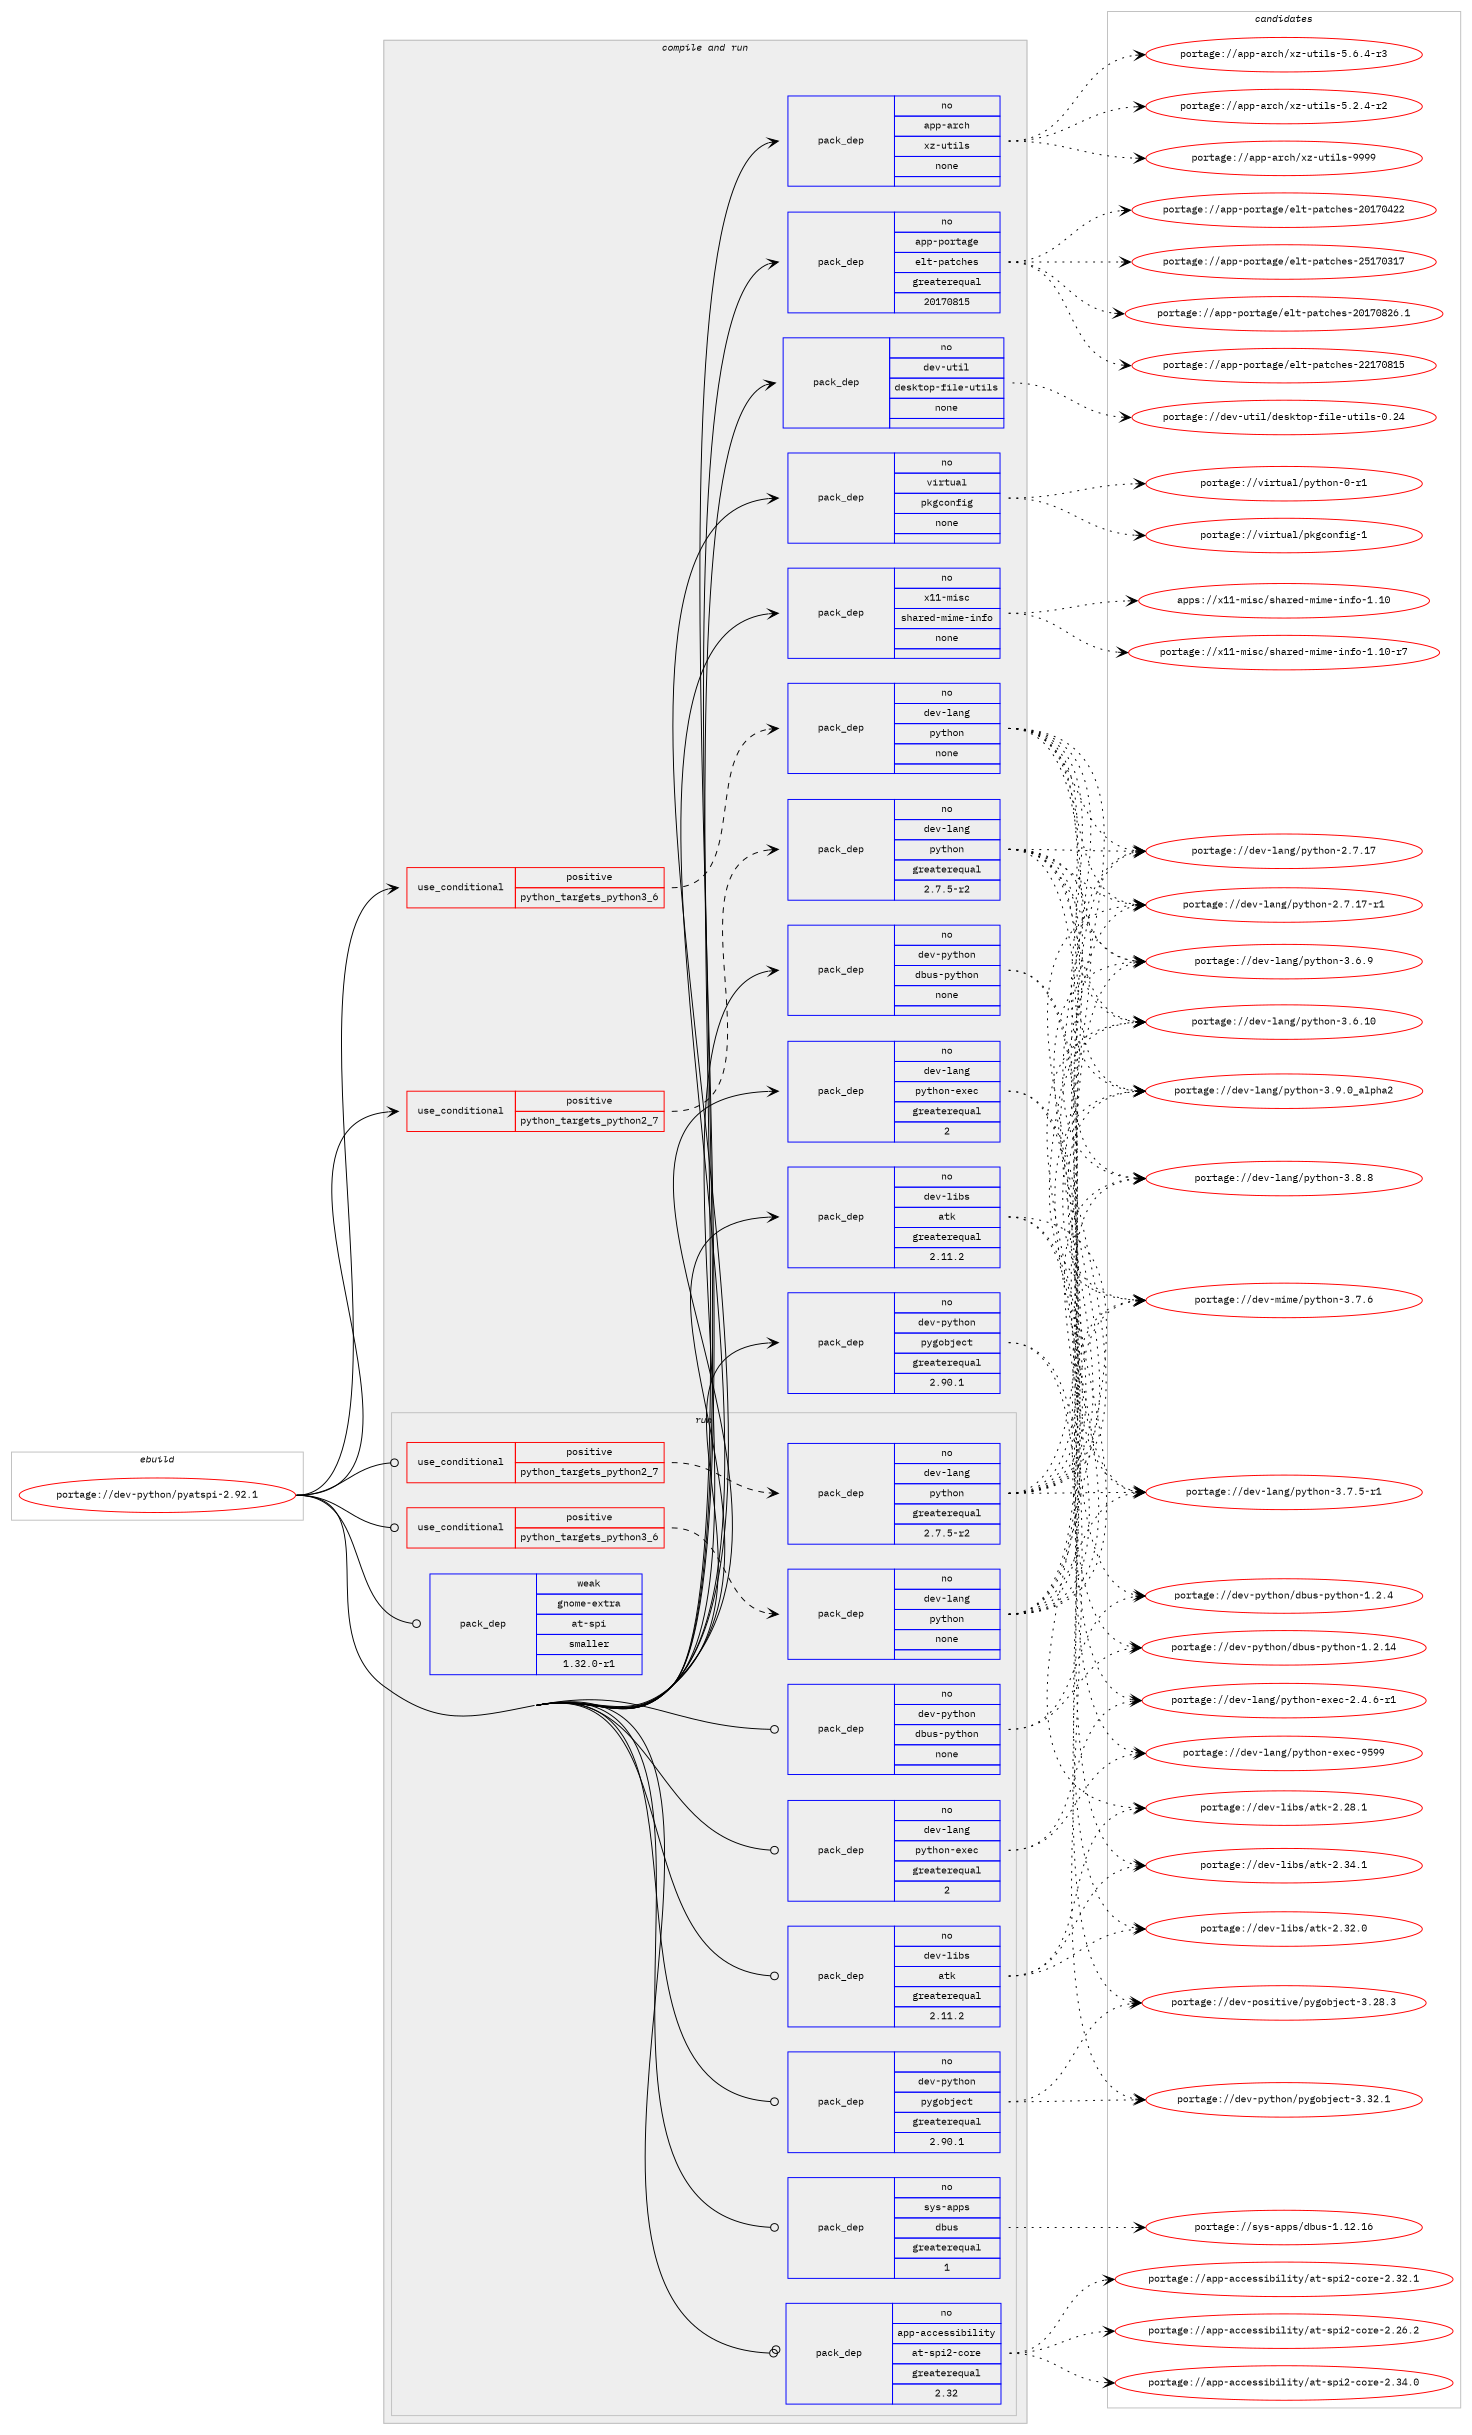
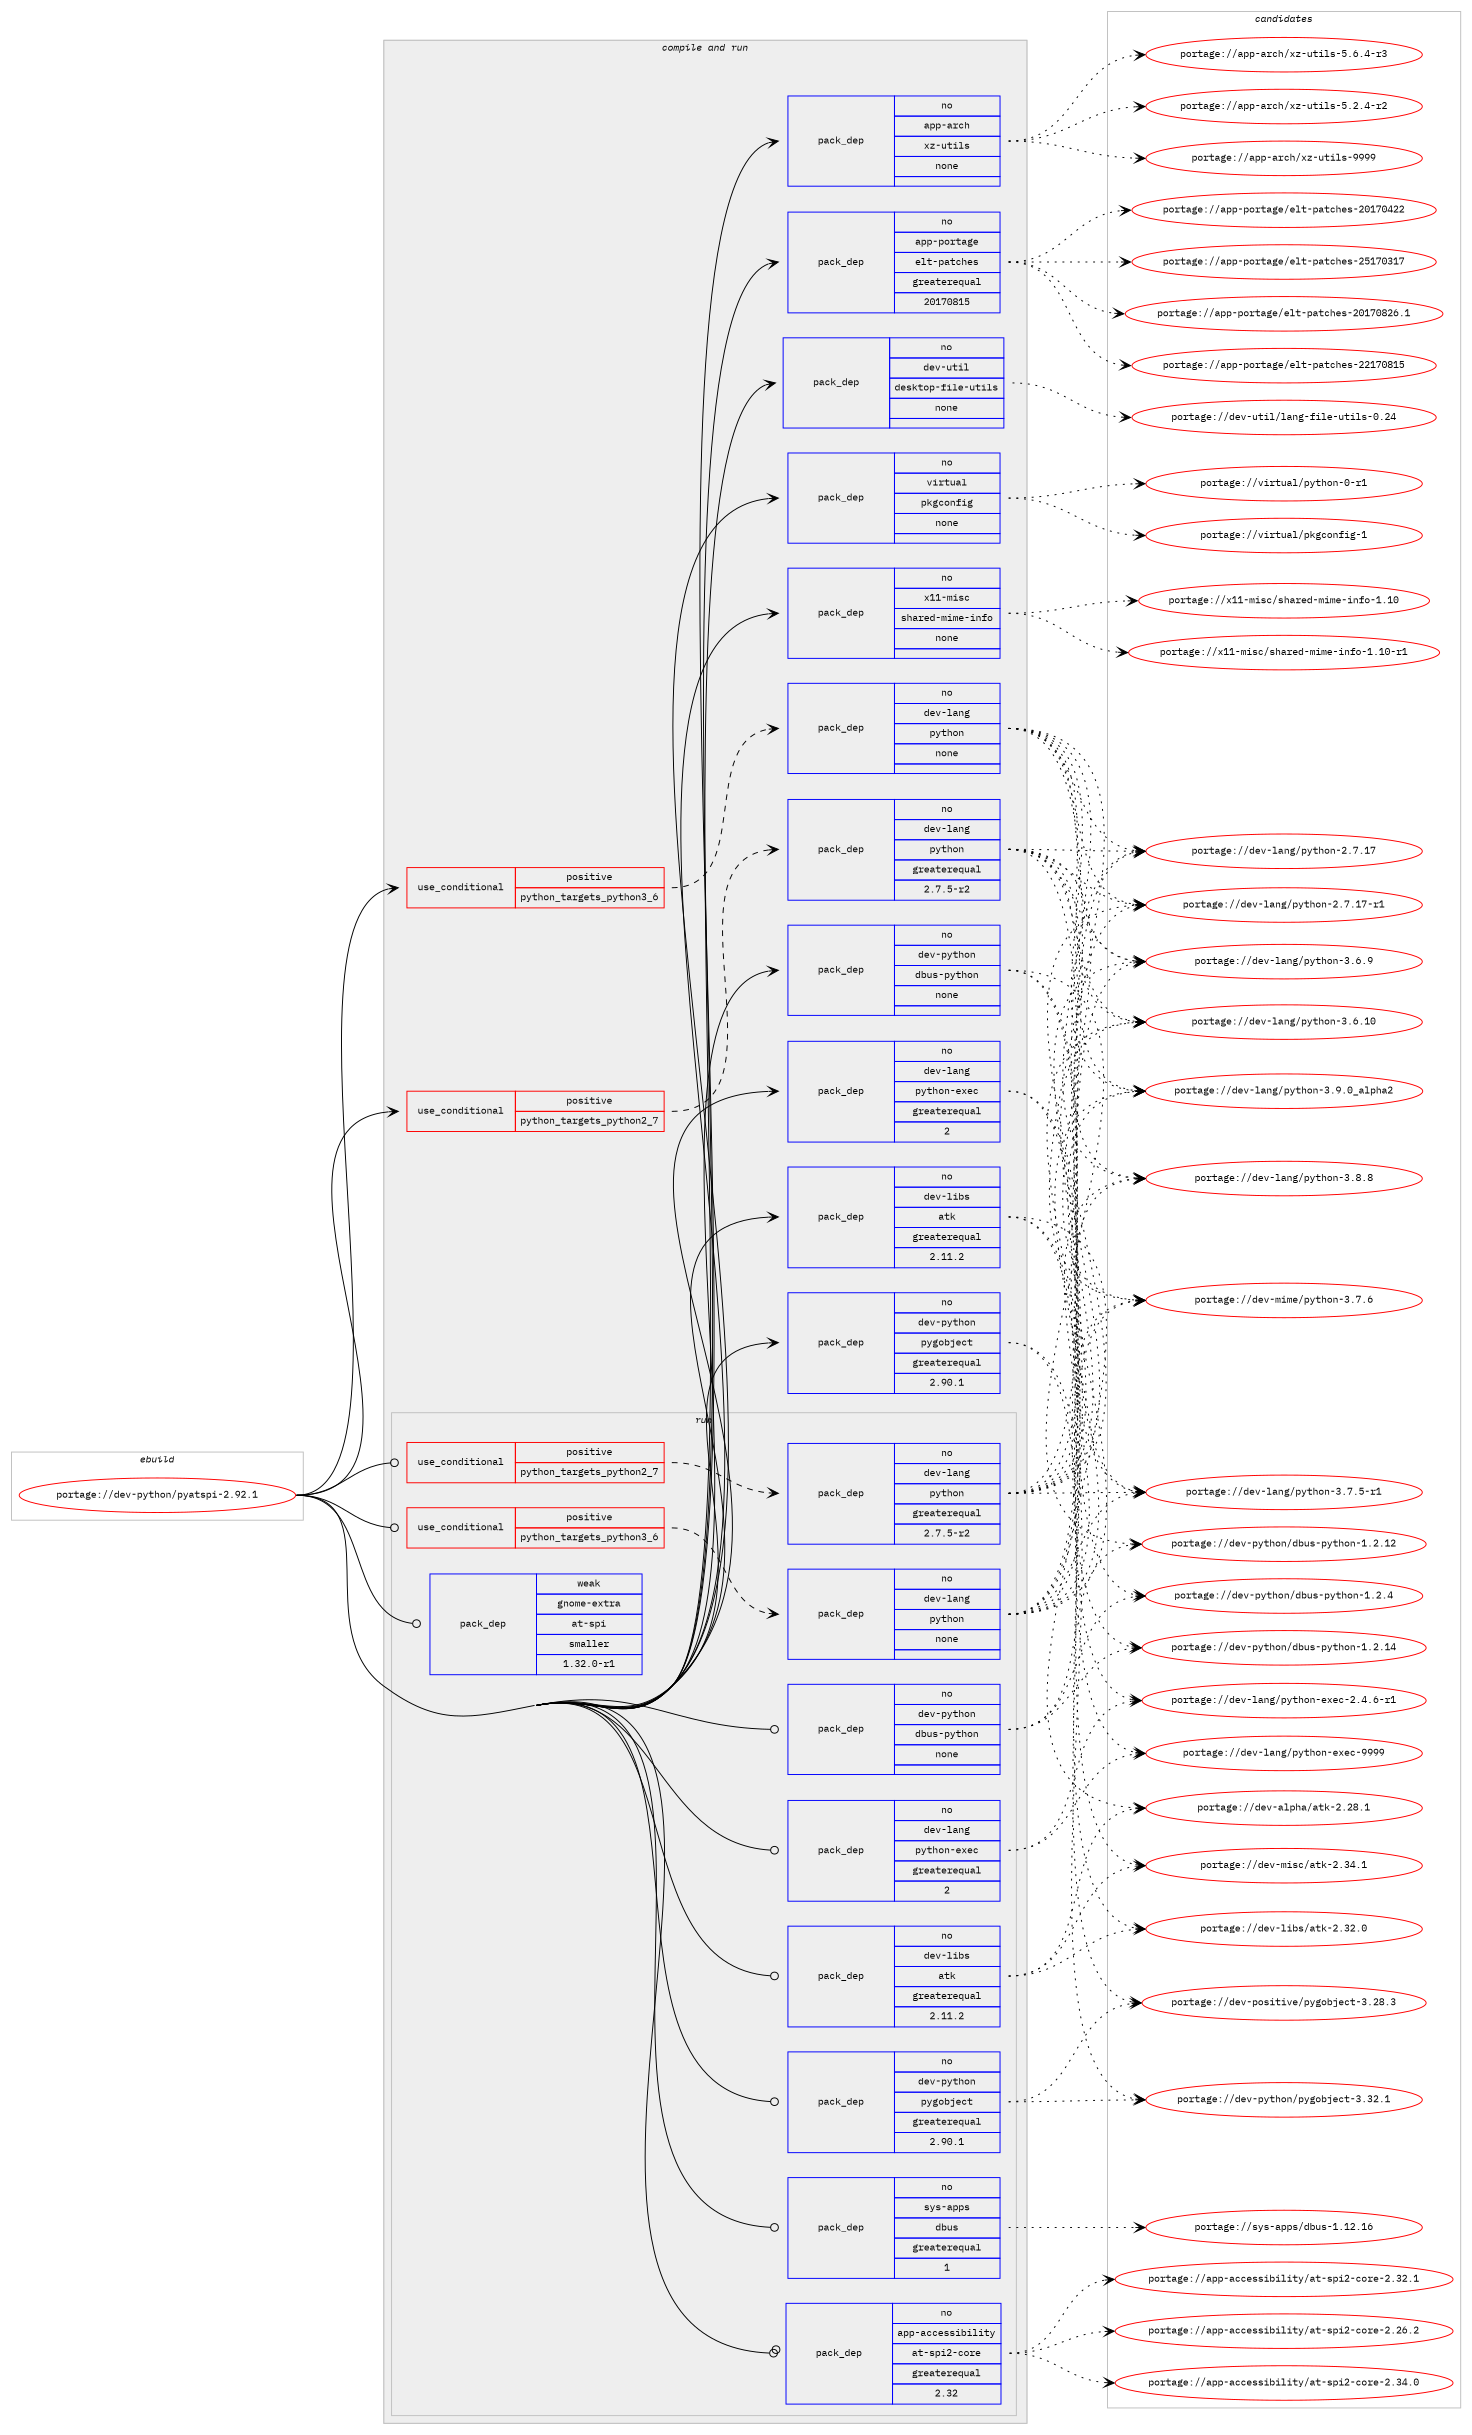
(1284, 417) -> (1284, 417)
(1284, 601) -> (1284, 601)
(1284, 653) -> (1284, 653)
none -> (1284, 1544)
(1284, 1753) -> (1284, 1753)
(1284, 1808) -> (1284, 1808)
(1284, 1866) -> (1284, 1866)
